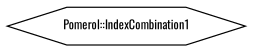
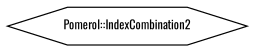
(126, 26) -> (127, 26)
